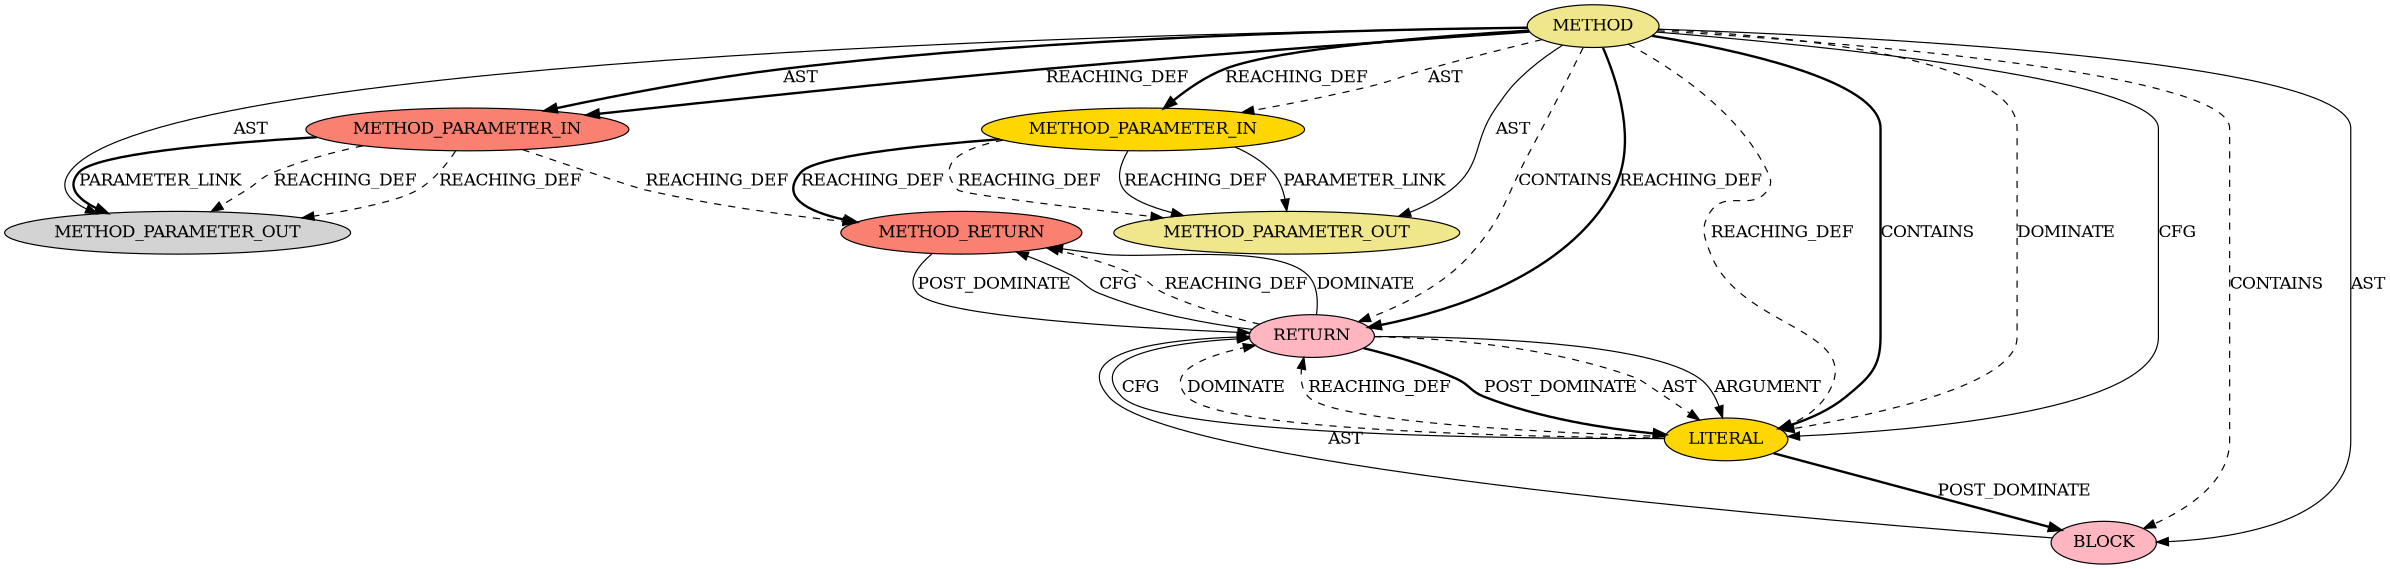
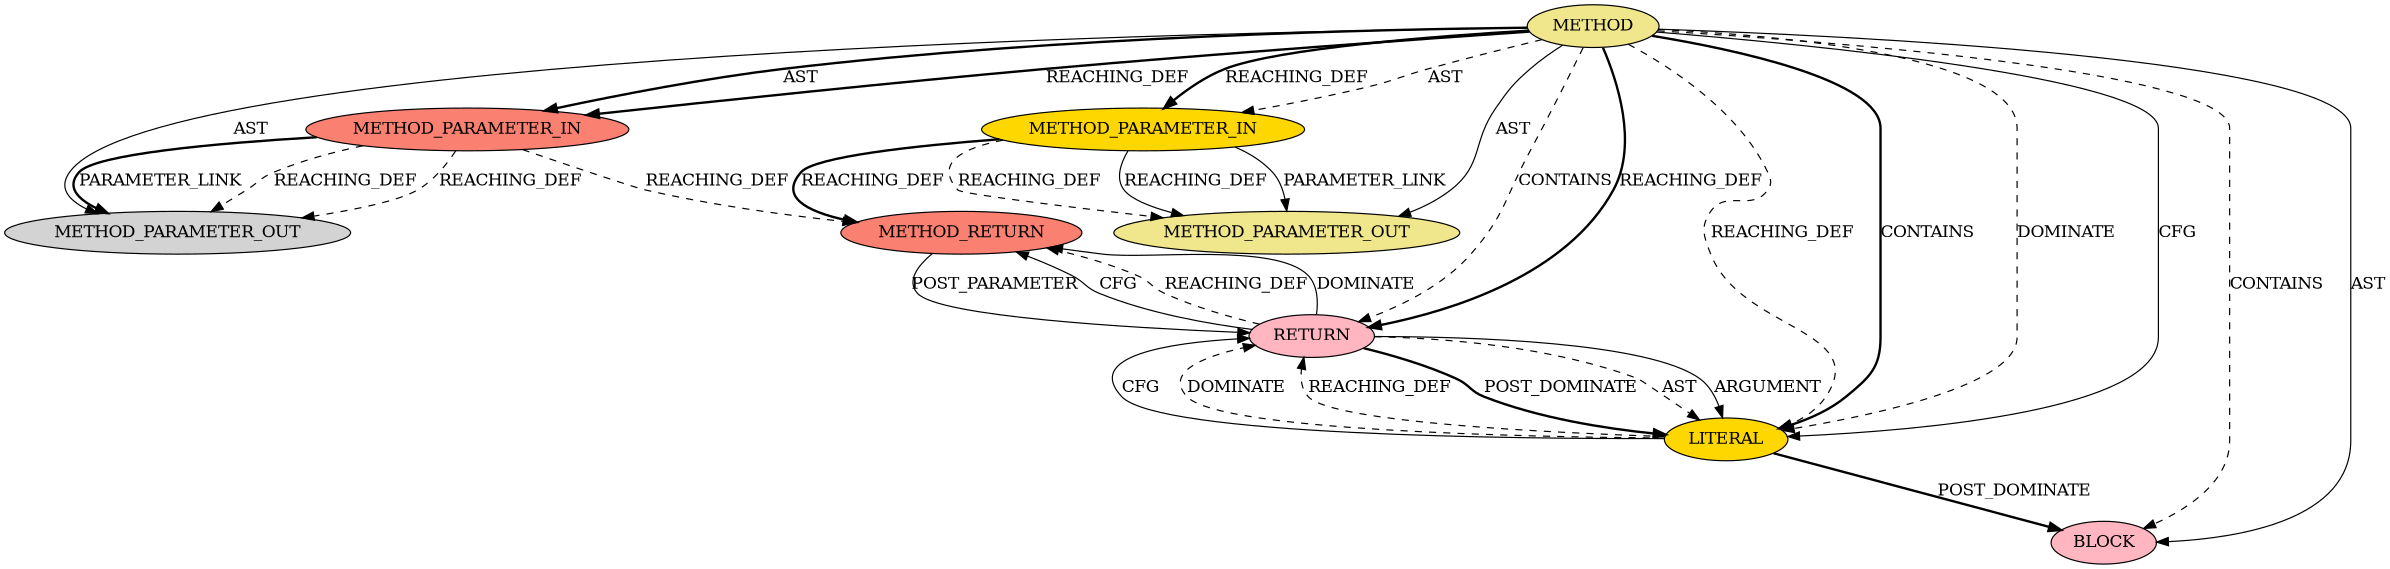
(995, 284) -> (995, 284)
(1489, 484) -> none
